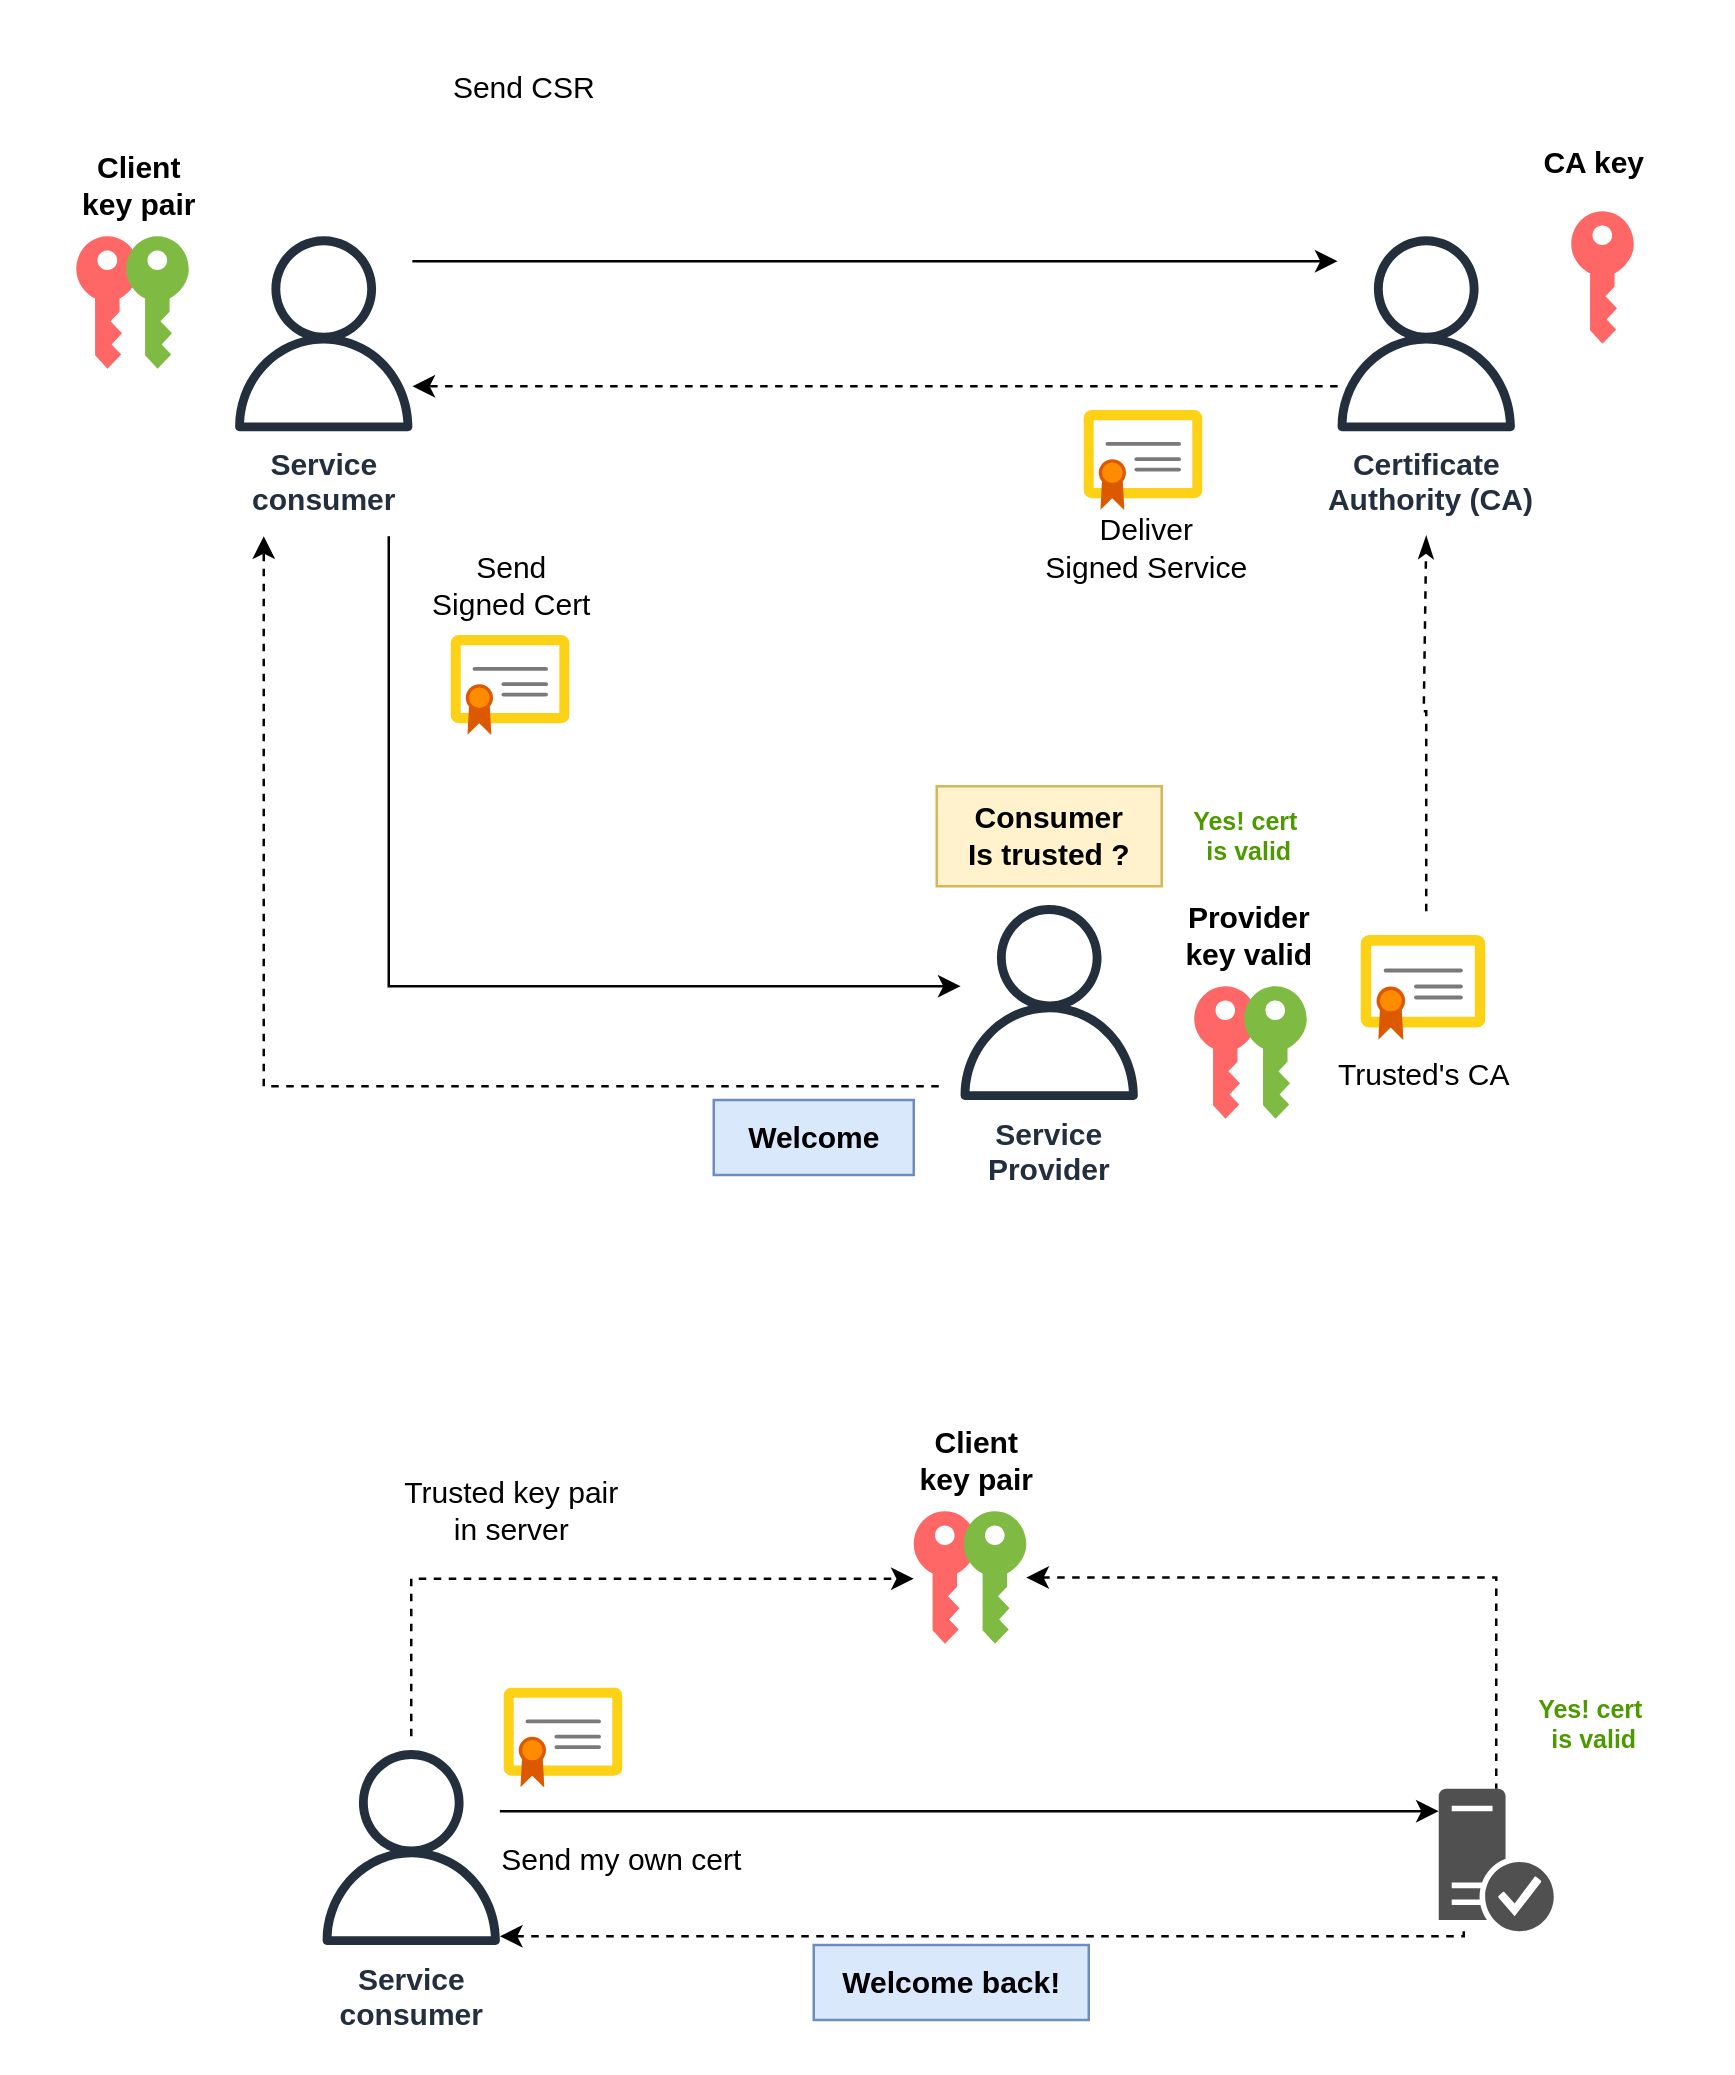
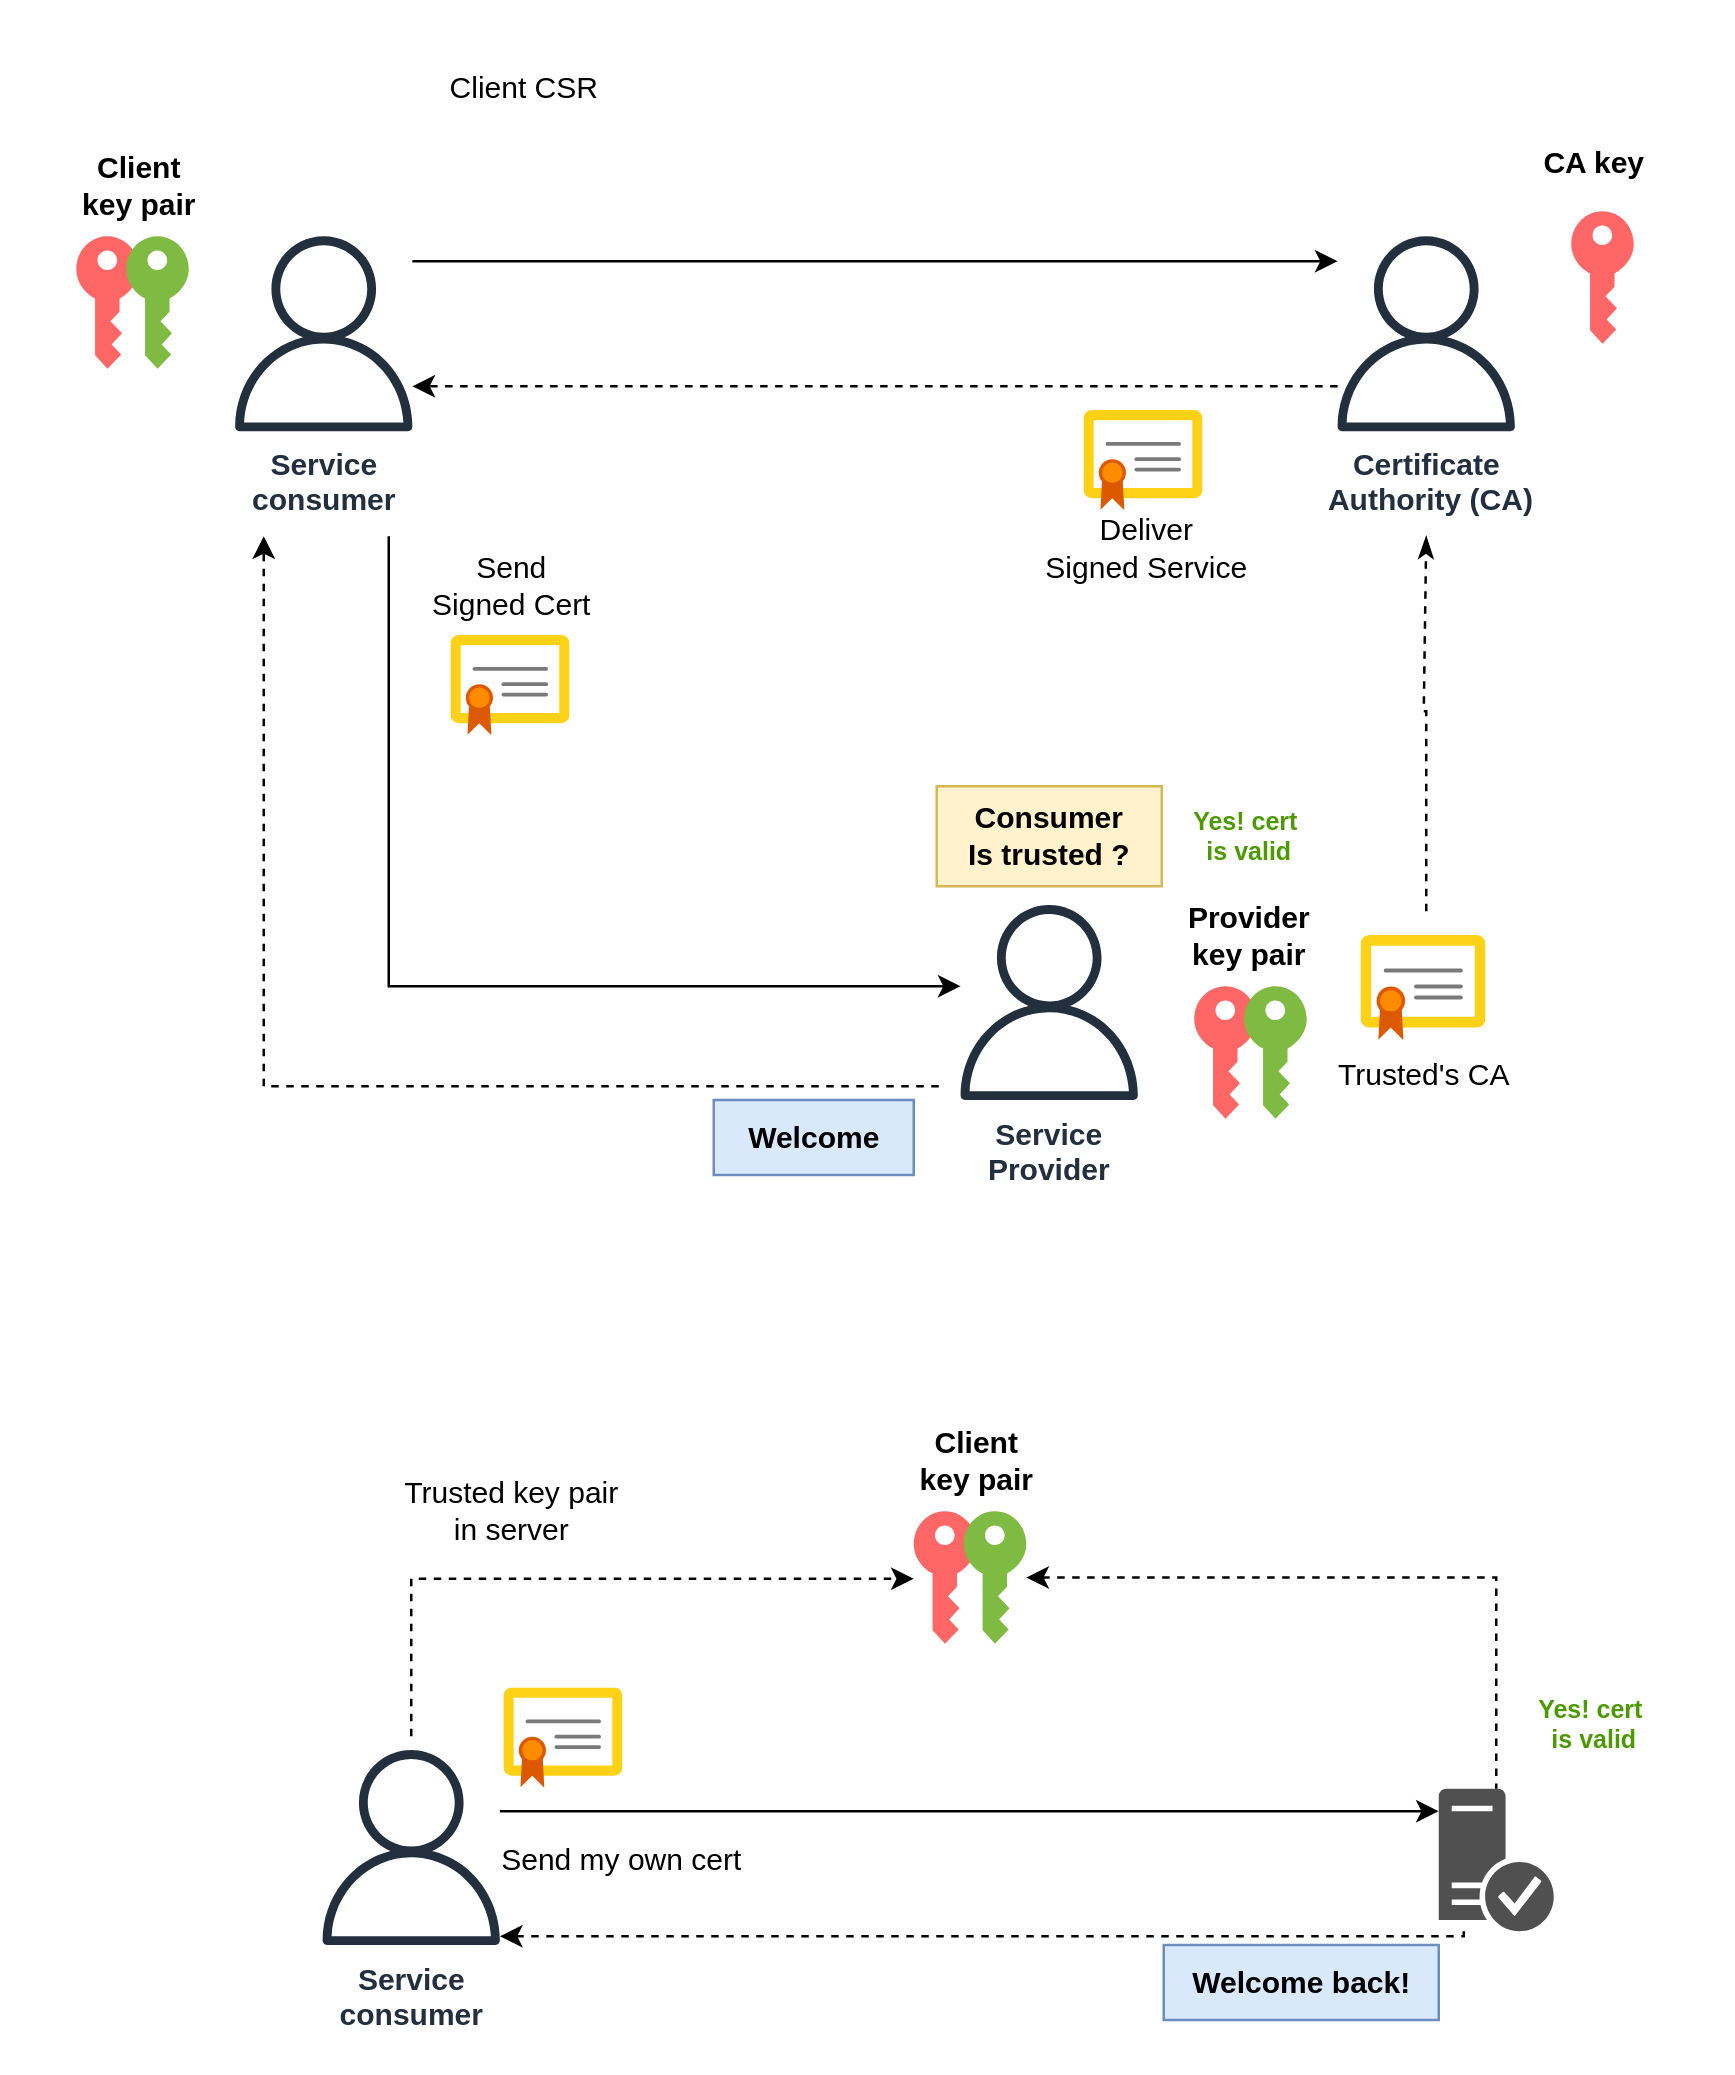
(525, 89) -> (525, 89)
(1250, 936) -> (1250, 936)
(951, 1983) -> (1301, 1983)
